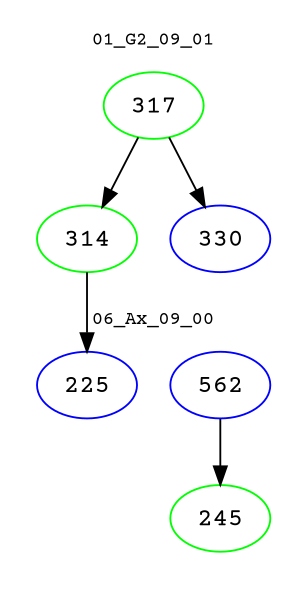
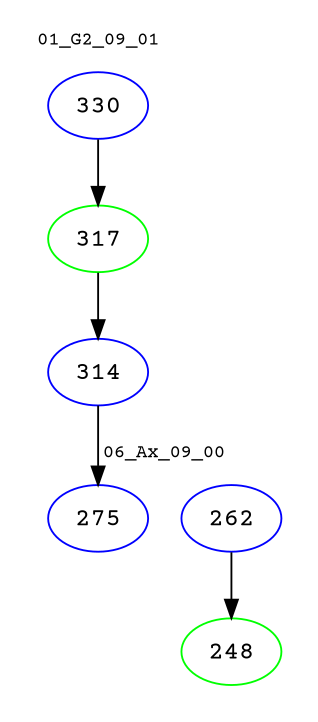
(183, 164) -> (98, 163)
(87, 239) -> (98, 372)
(87, 385) -> (98, 518)
(220, 385) -> (231, 518)
(220, 518) -> (231, 652)
